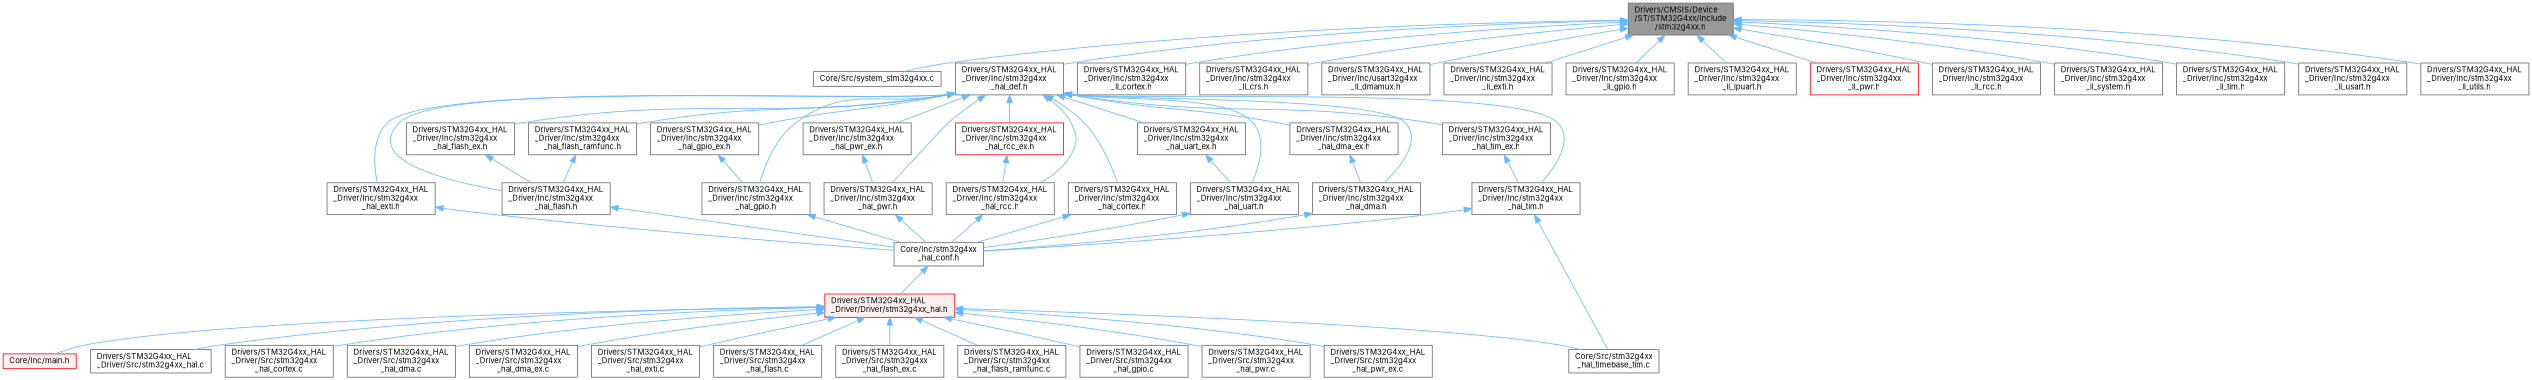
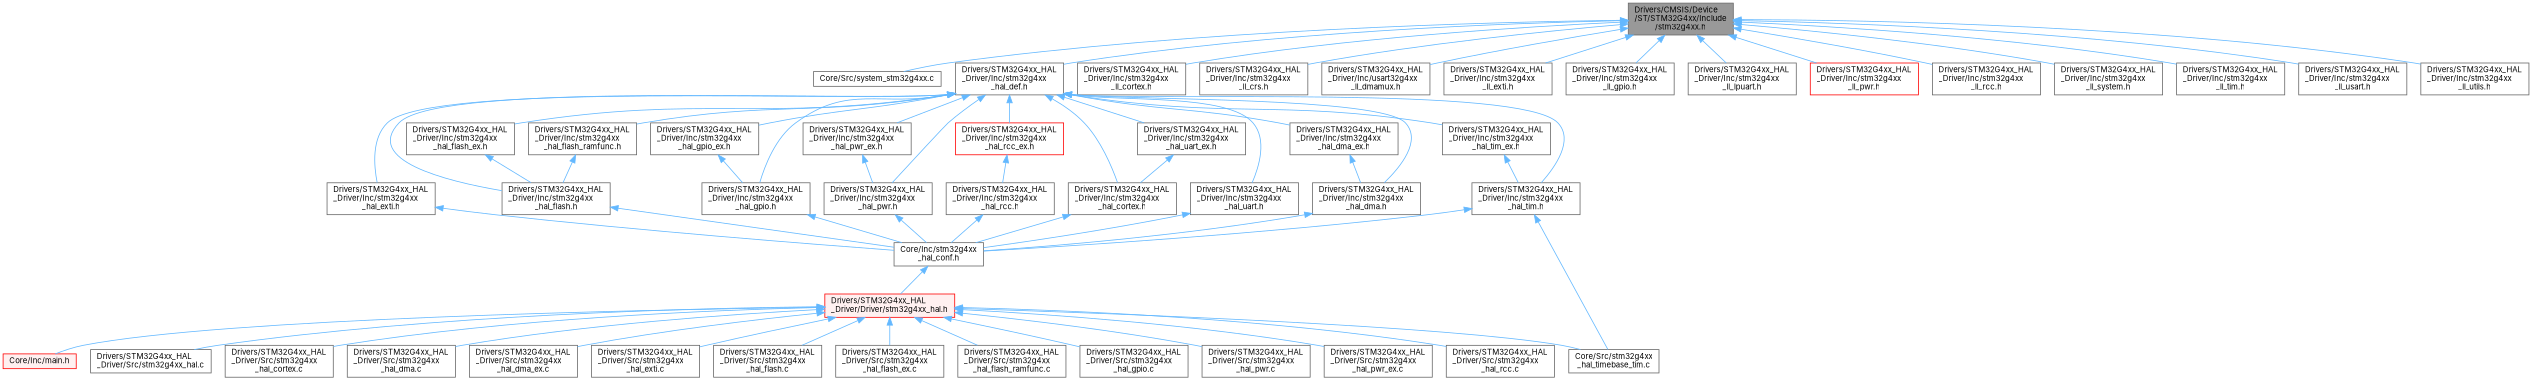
(1075, 144) -> none
(1221, 172) -> (1154, 171)
none -> (1500, 361)
